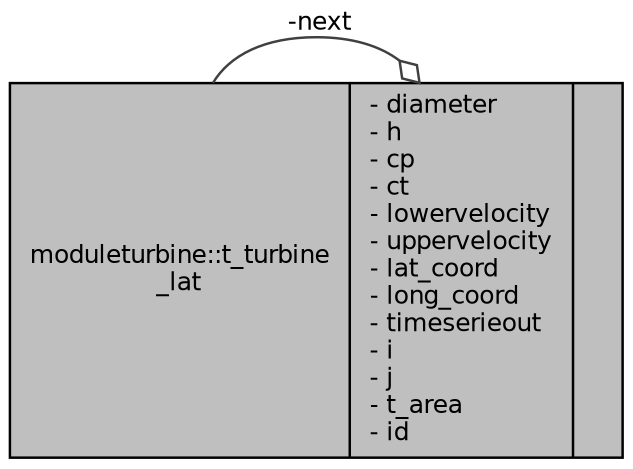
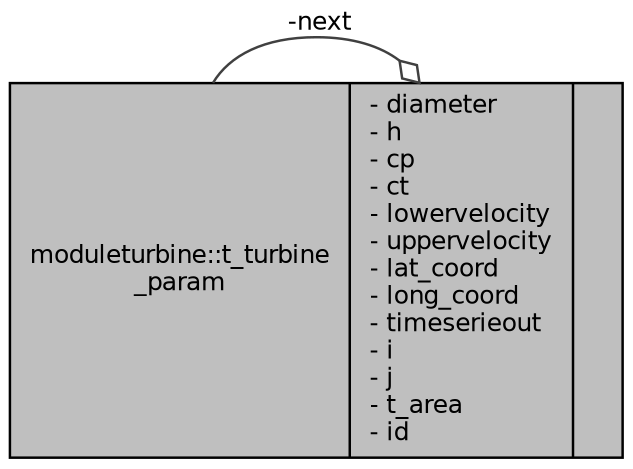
(180, 283) -> (180, 283)
